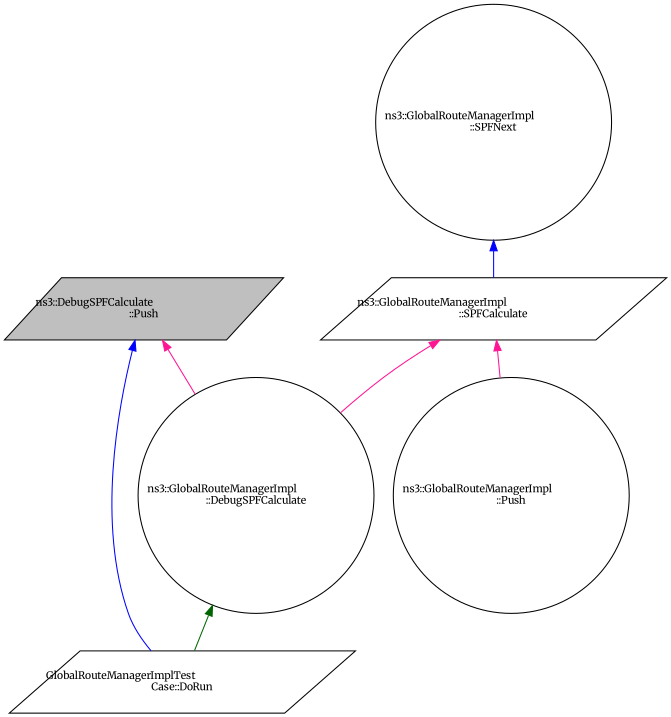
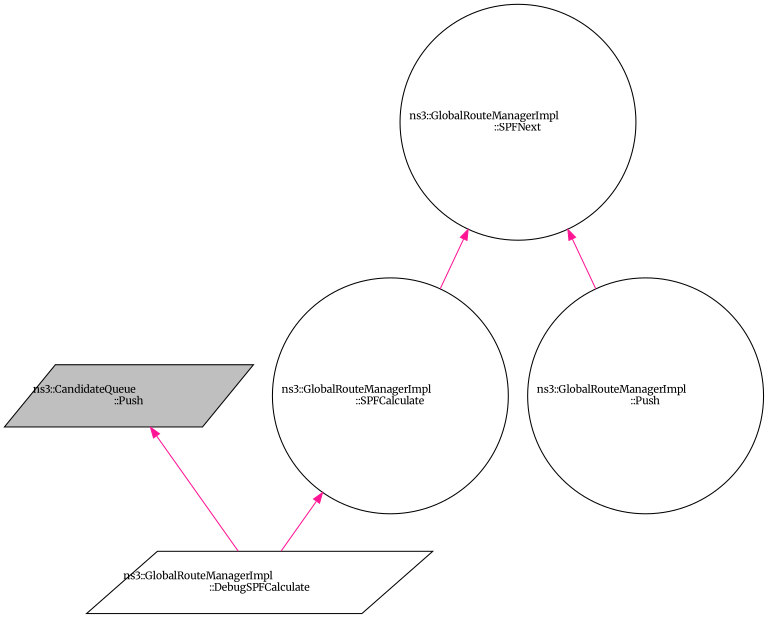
(494, 264) -> (452, 264)
(144, 309) -> (129, 396)
(494, 309) -> (390, 396)
(499, 364) -> (584, 264)
(256, 495) -> (260, 582)
(182, 682) -> none
